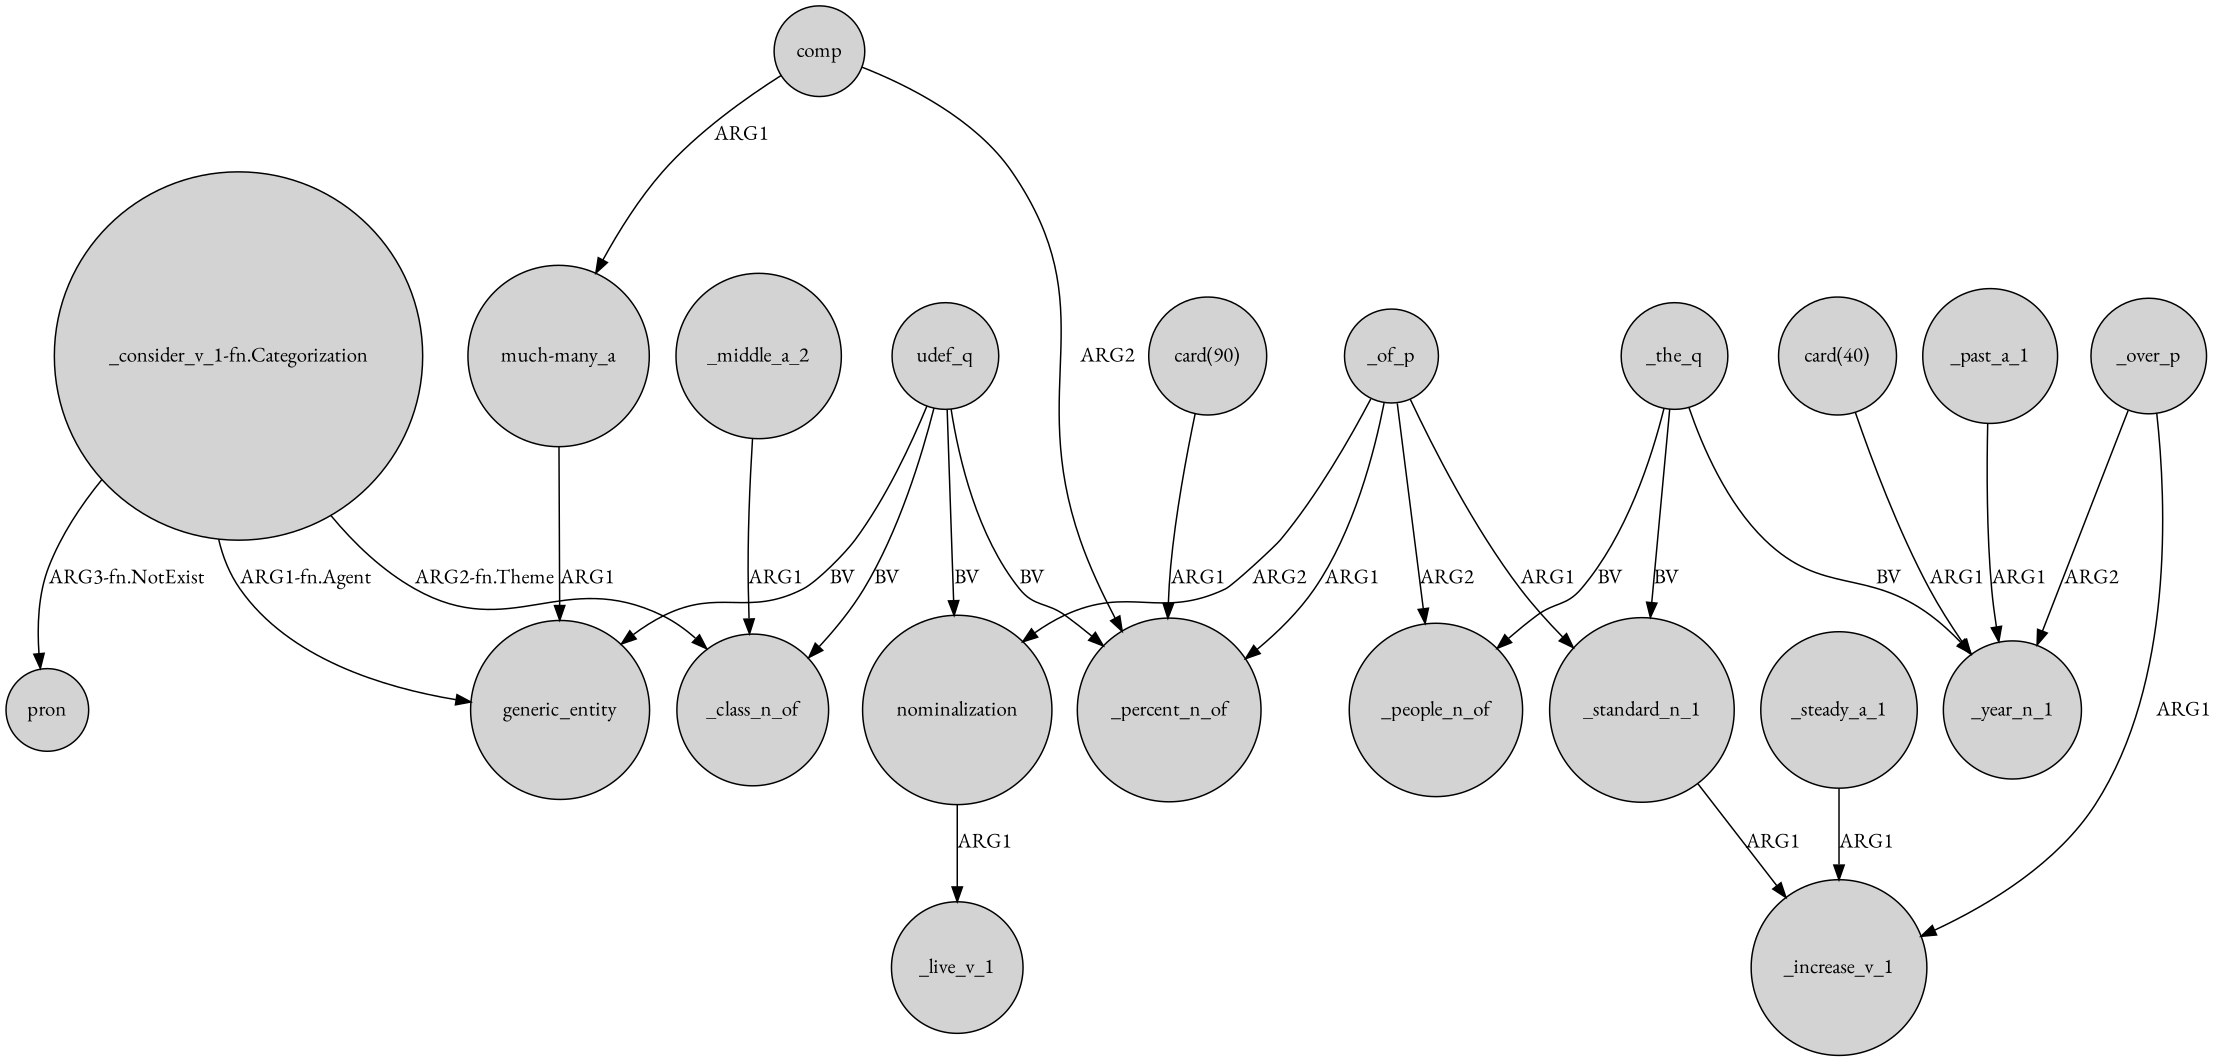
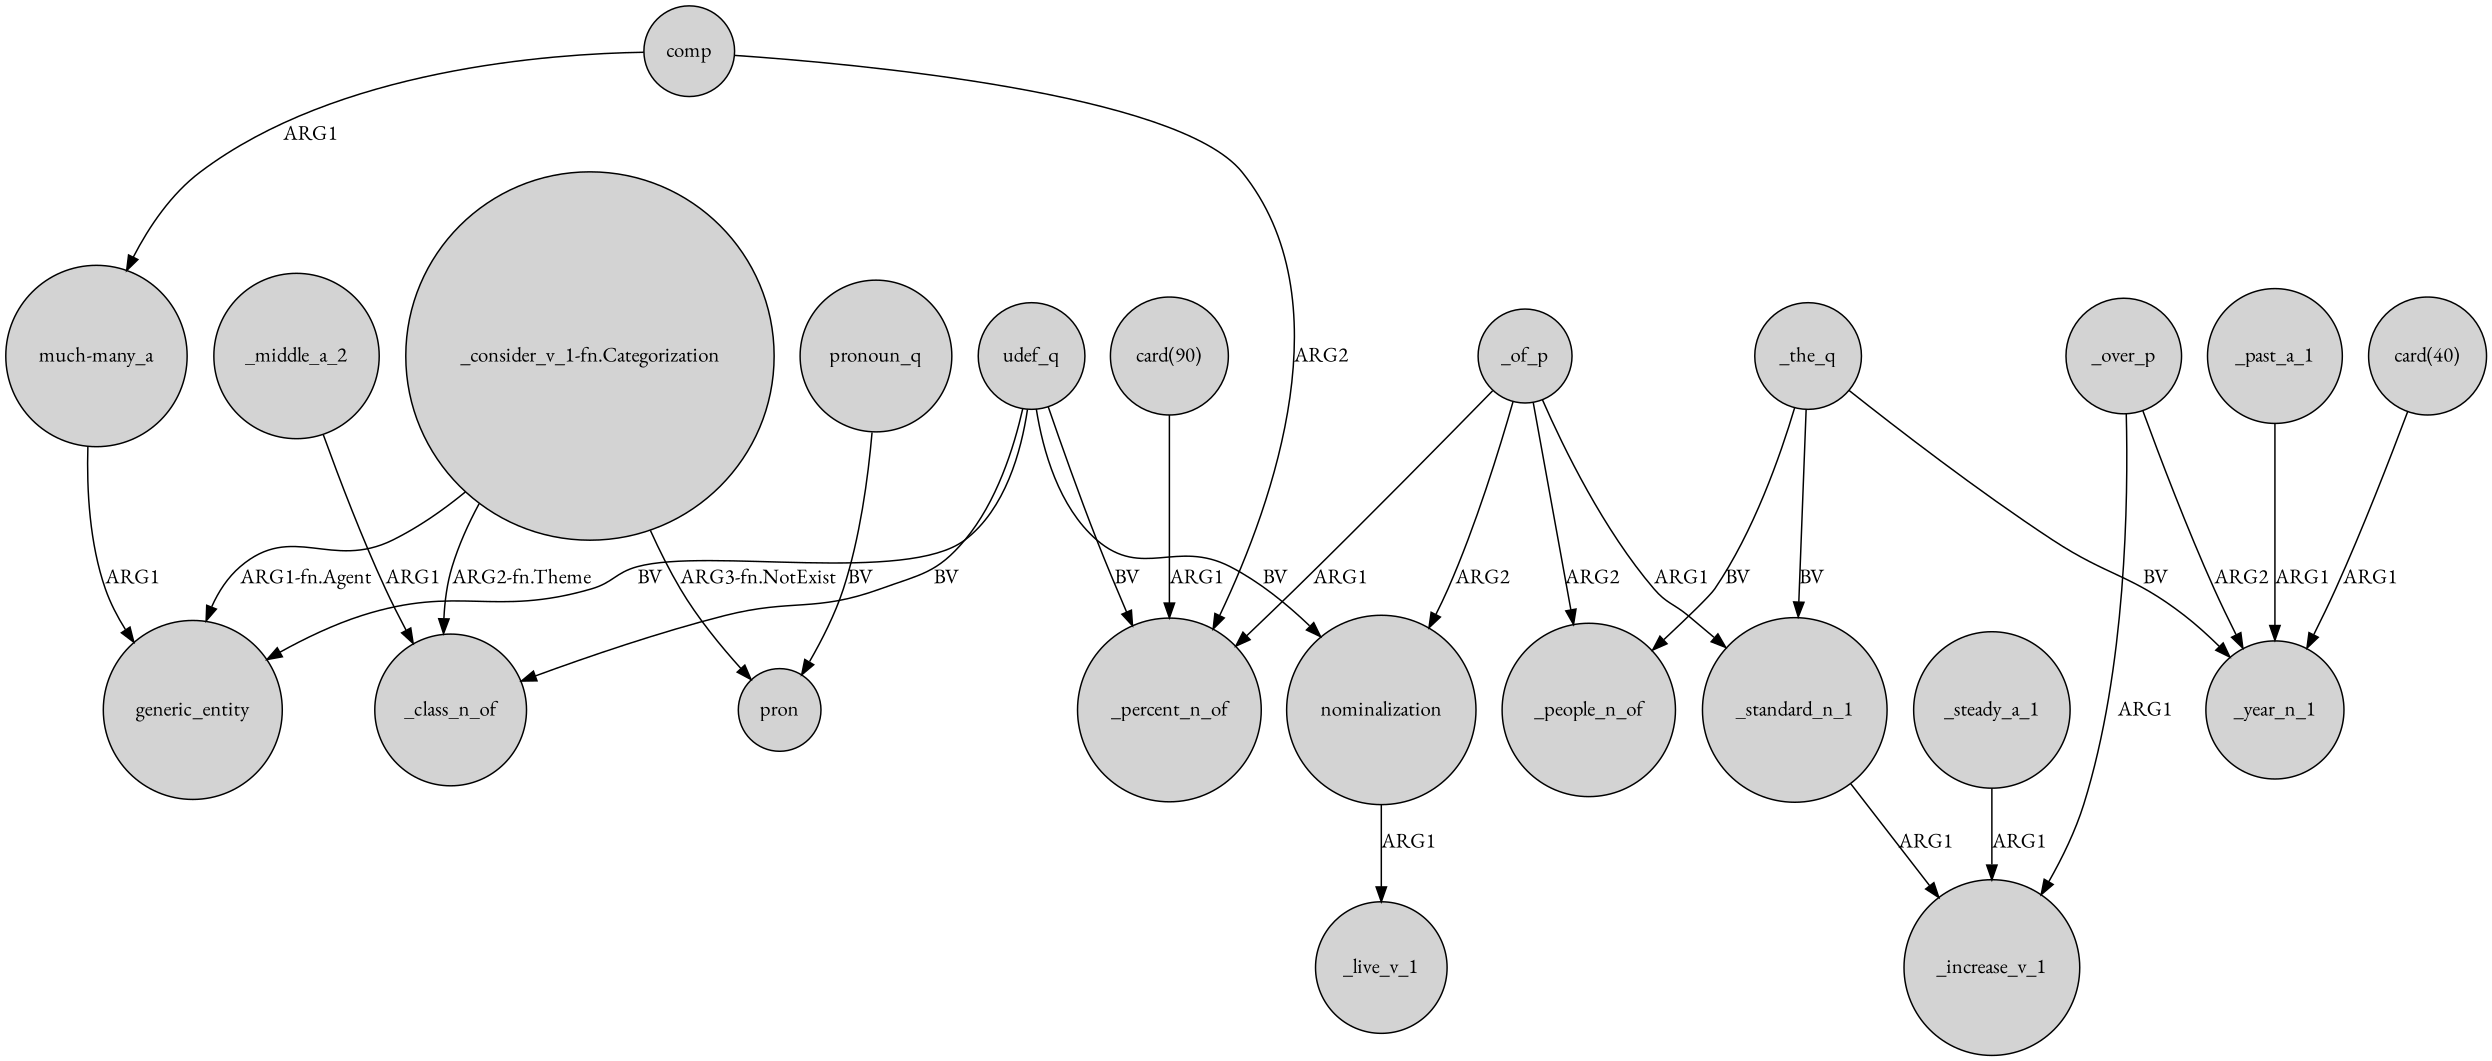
none -> (876, 356)
